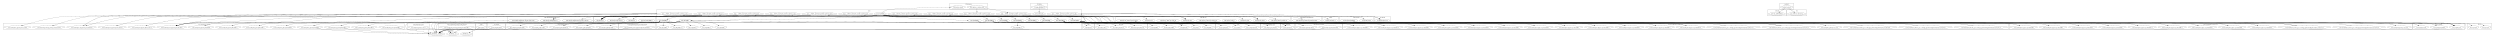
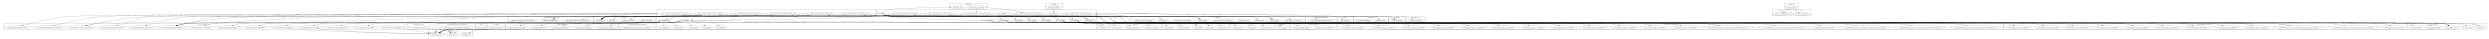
(949, 16) -> (985, 16)
